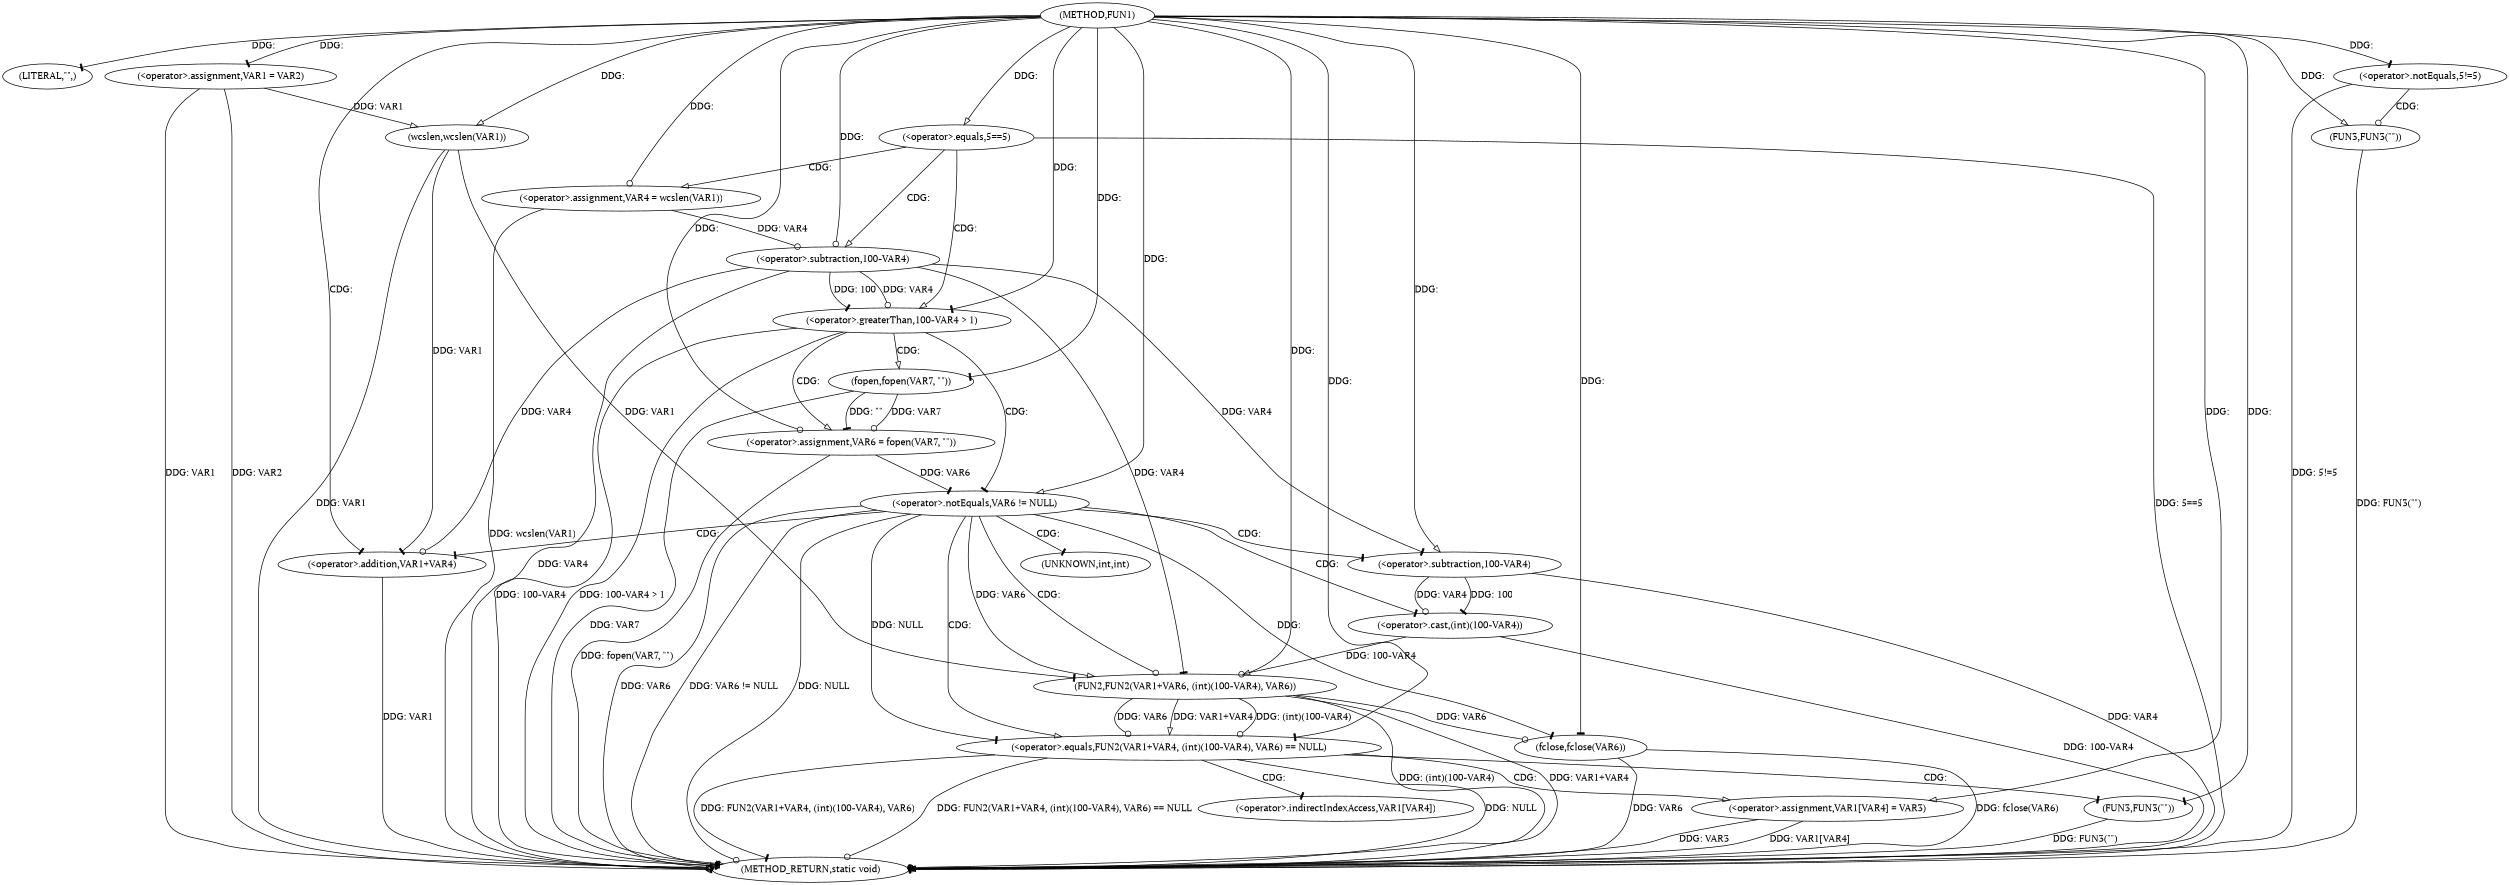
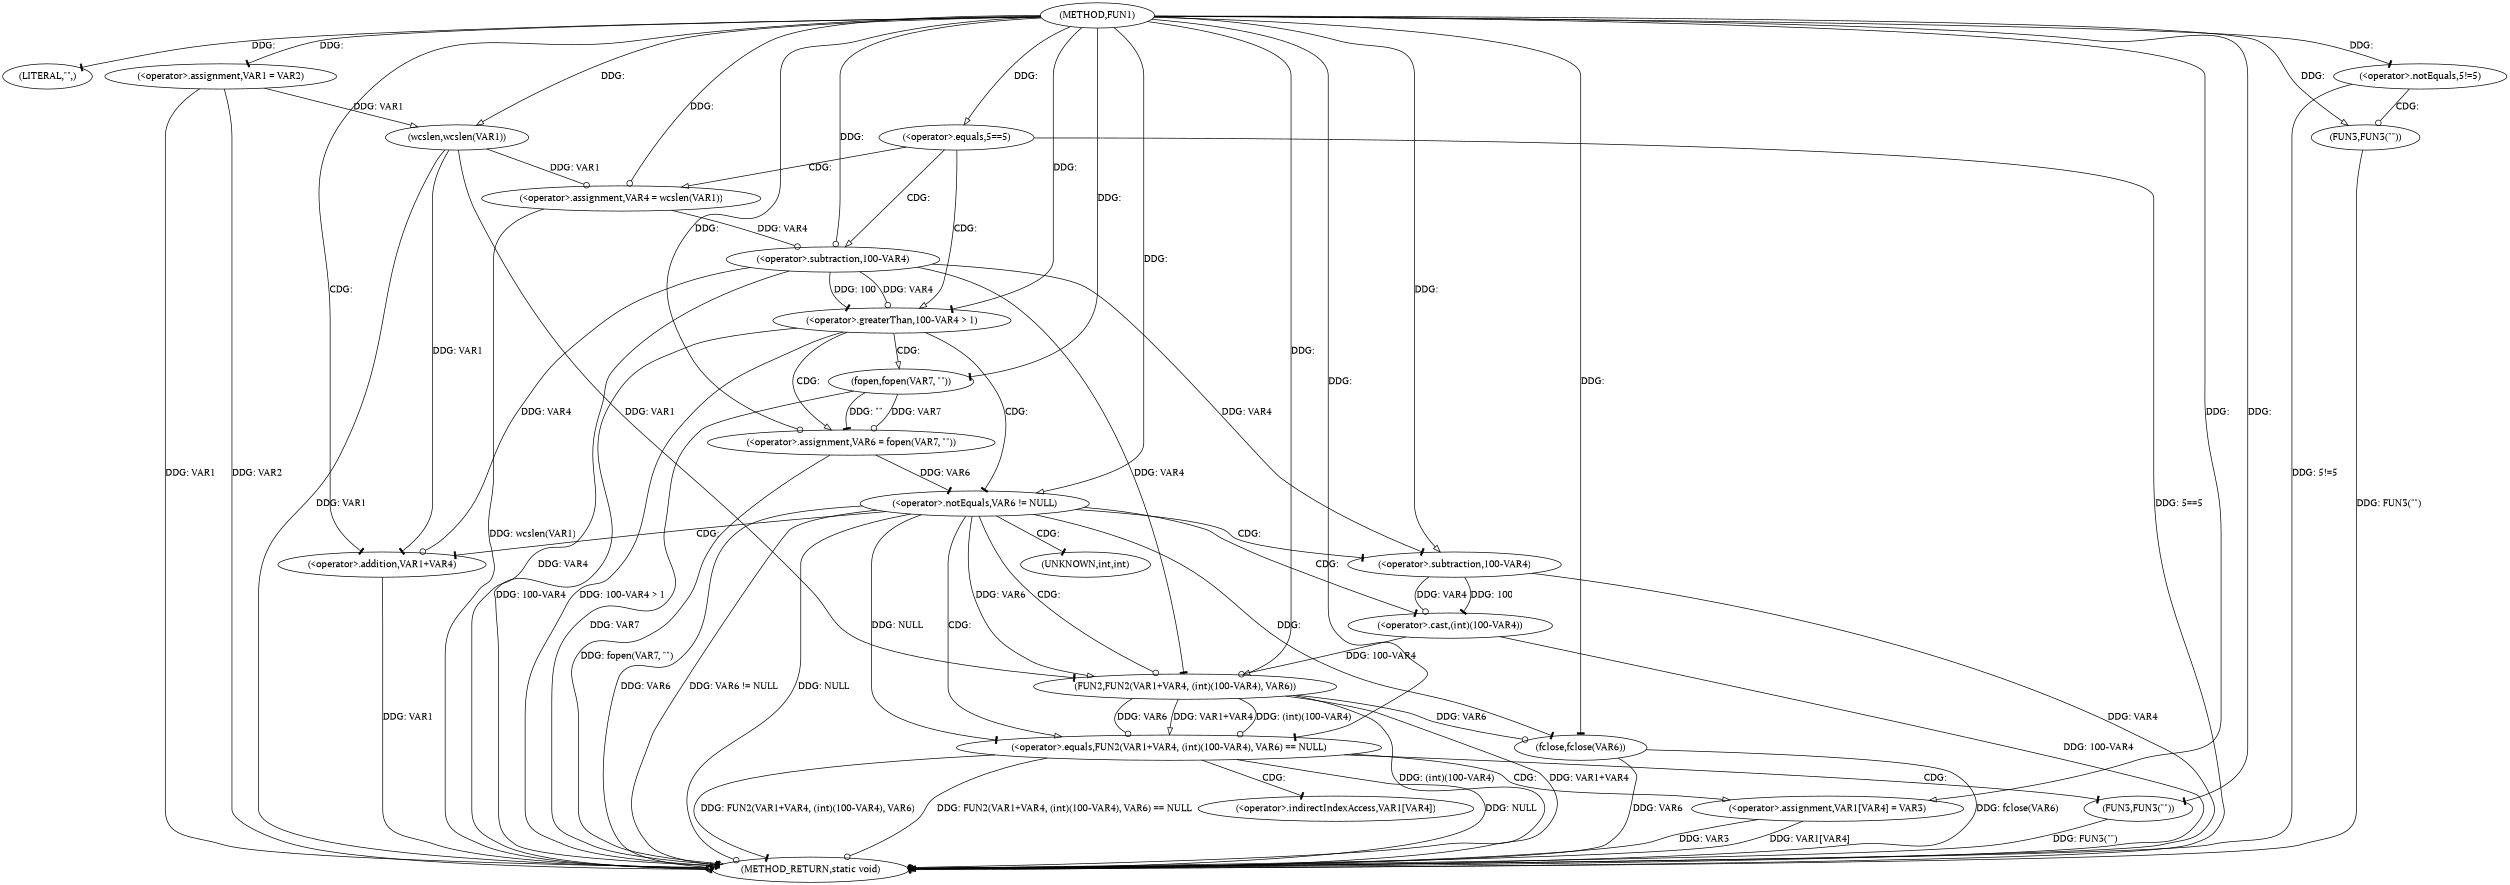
none -> (535, 167)
(1185, 687) -> (1185, 687)
